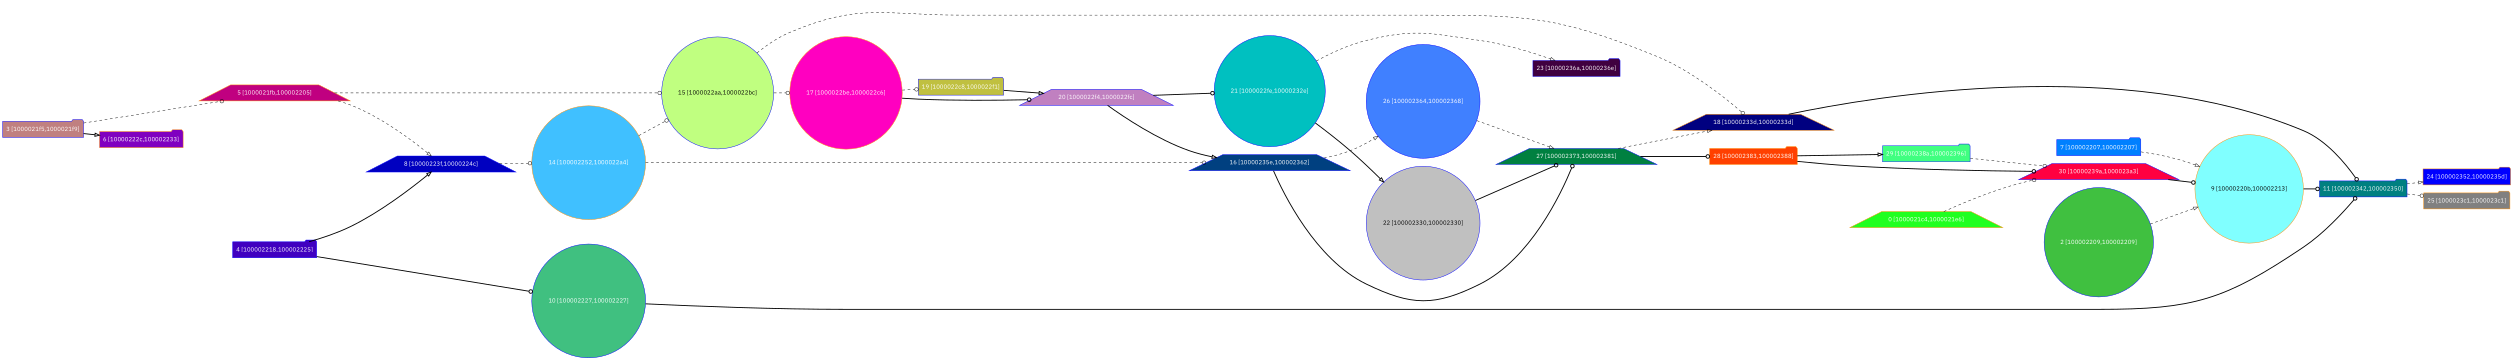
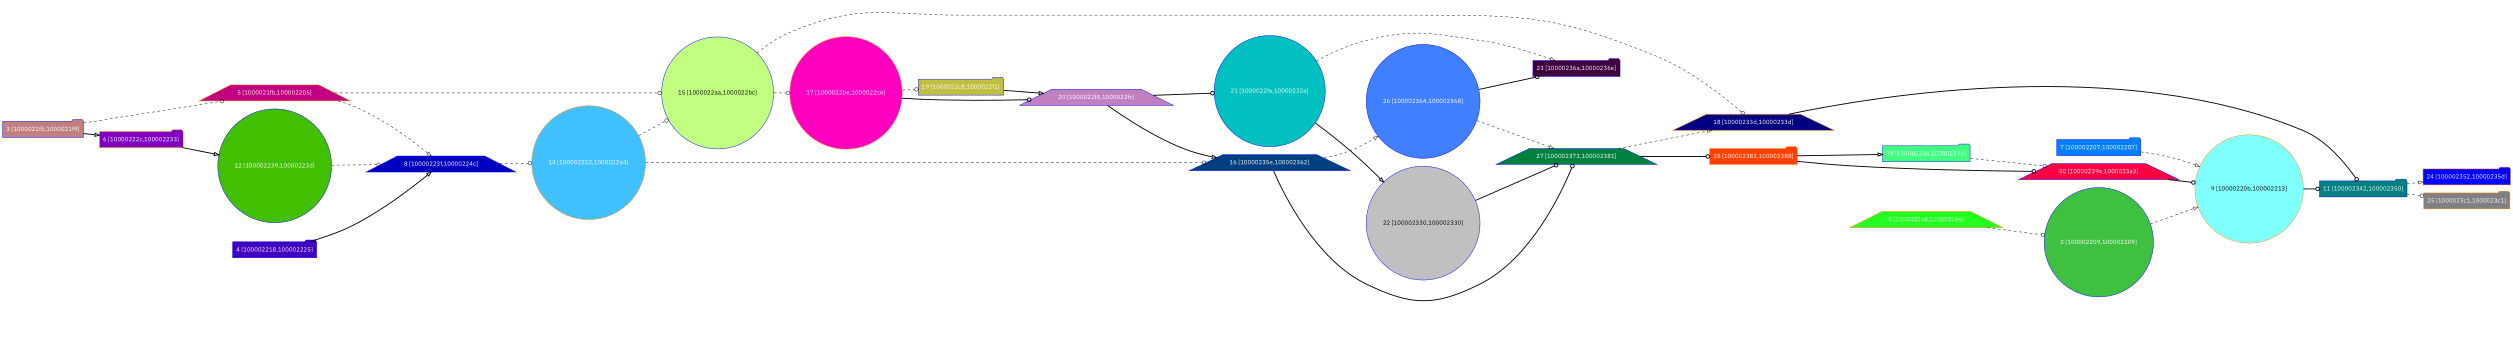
none -> (1507, 83)
none -> (275, 166)
(1987, 194) -> (2014, 231)
(589, 301) -> none
